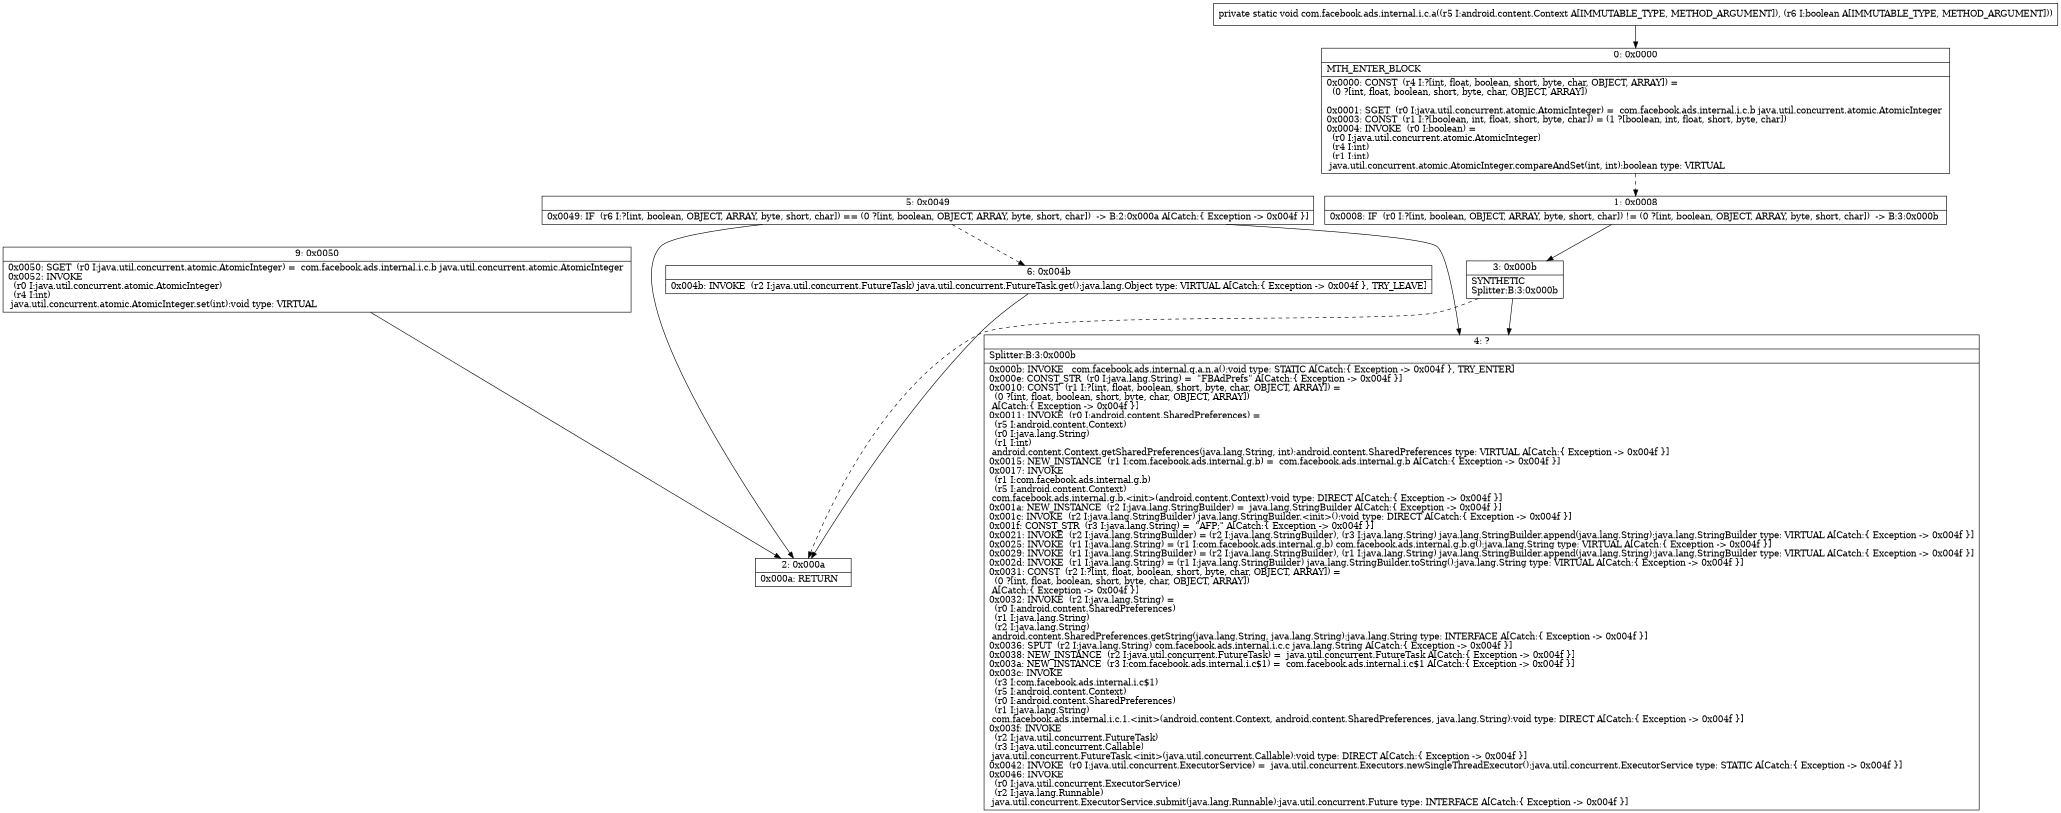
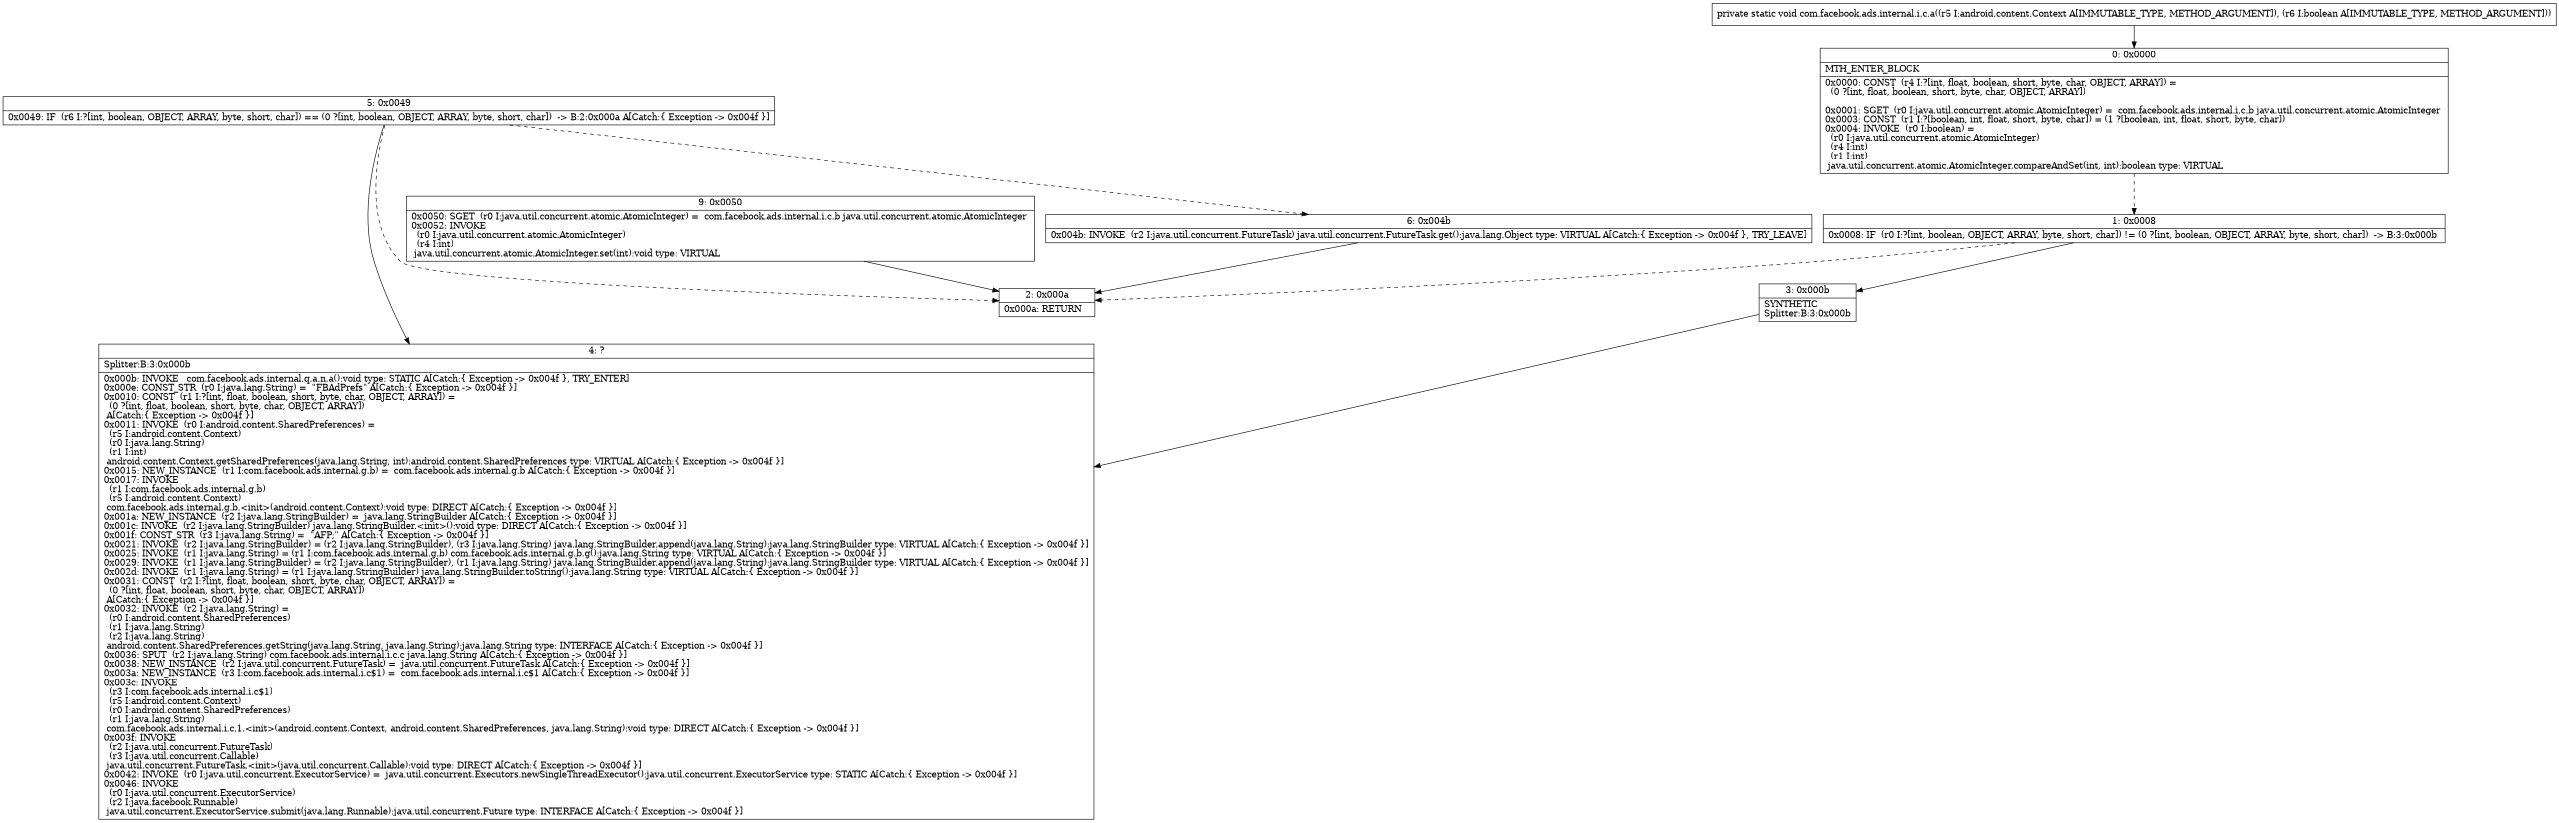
(1089, 321) -> (1559, 279)
(676, 360) -> (624, 286)
(1046, 793) -> (171, 803)
